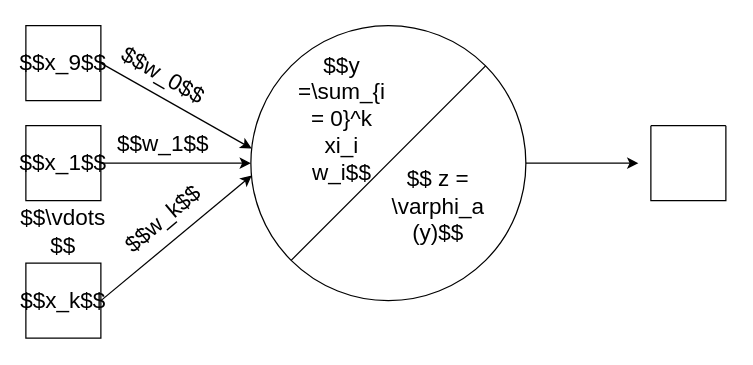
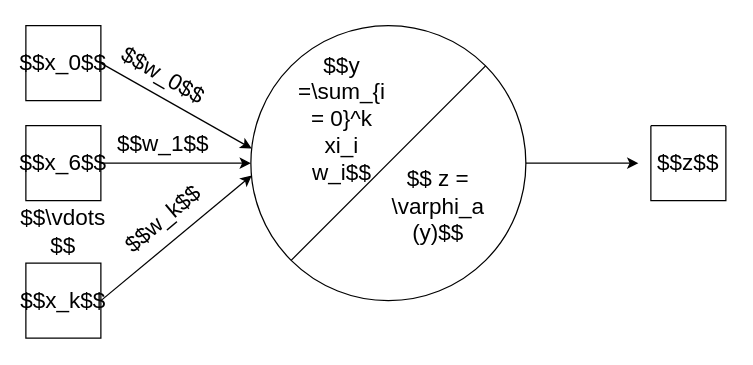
(63, 63) -> (63, 63)
(63, 163) -> (63, 163)
none -> (688, 163)
